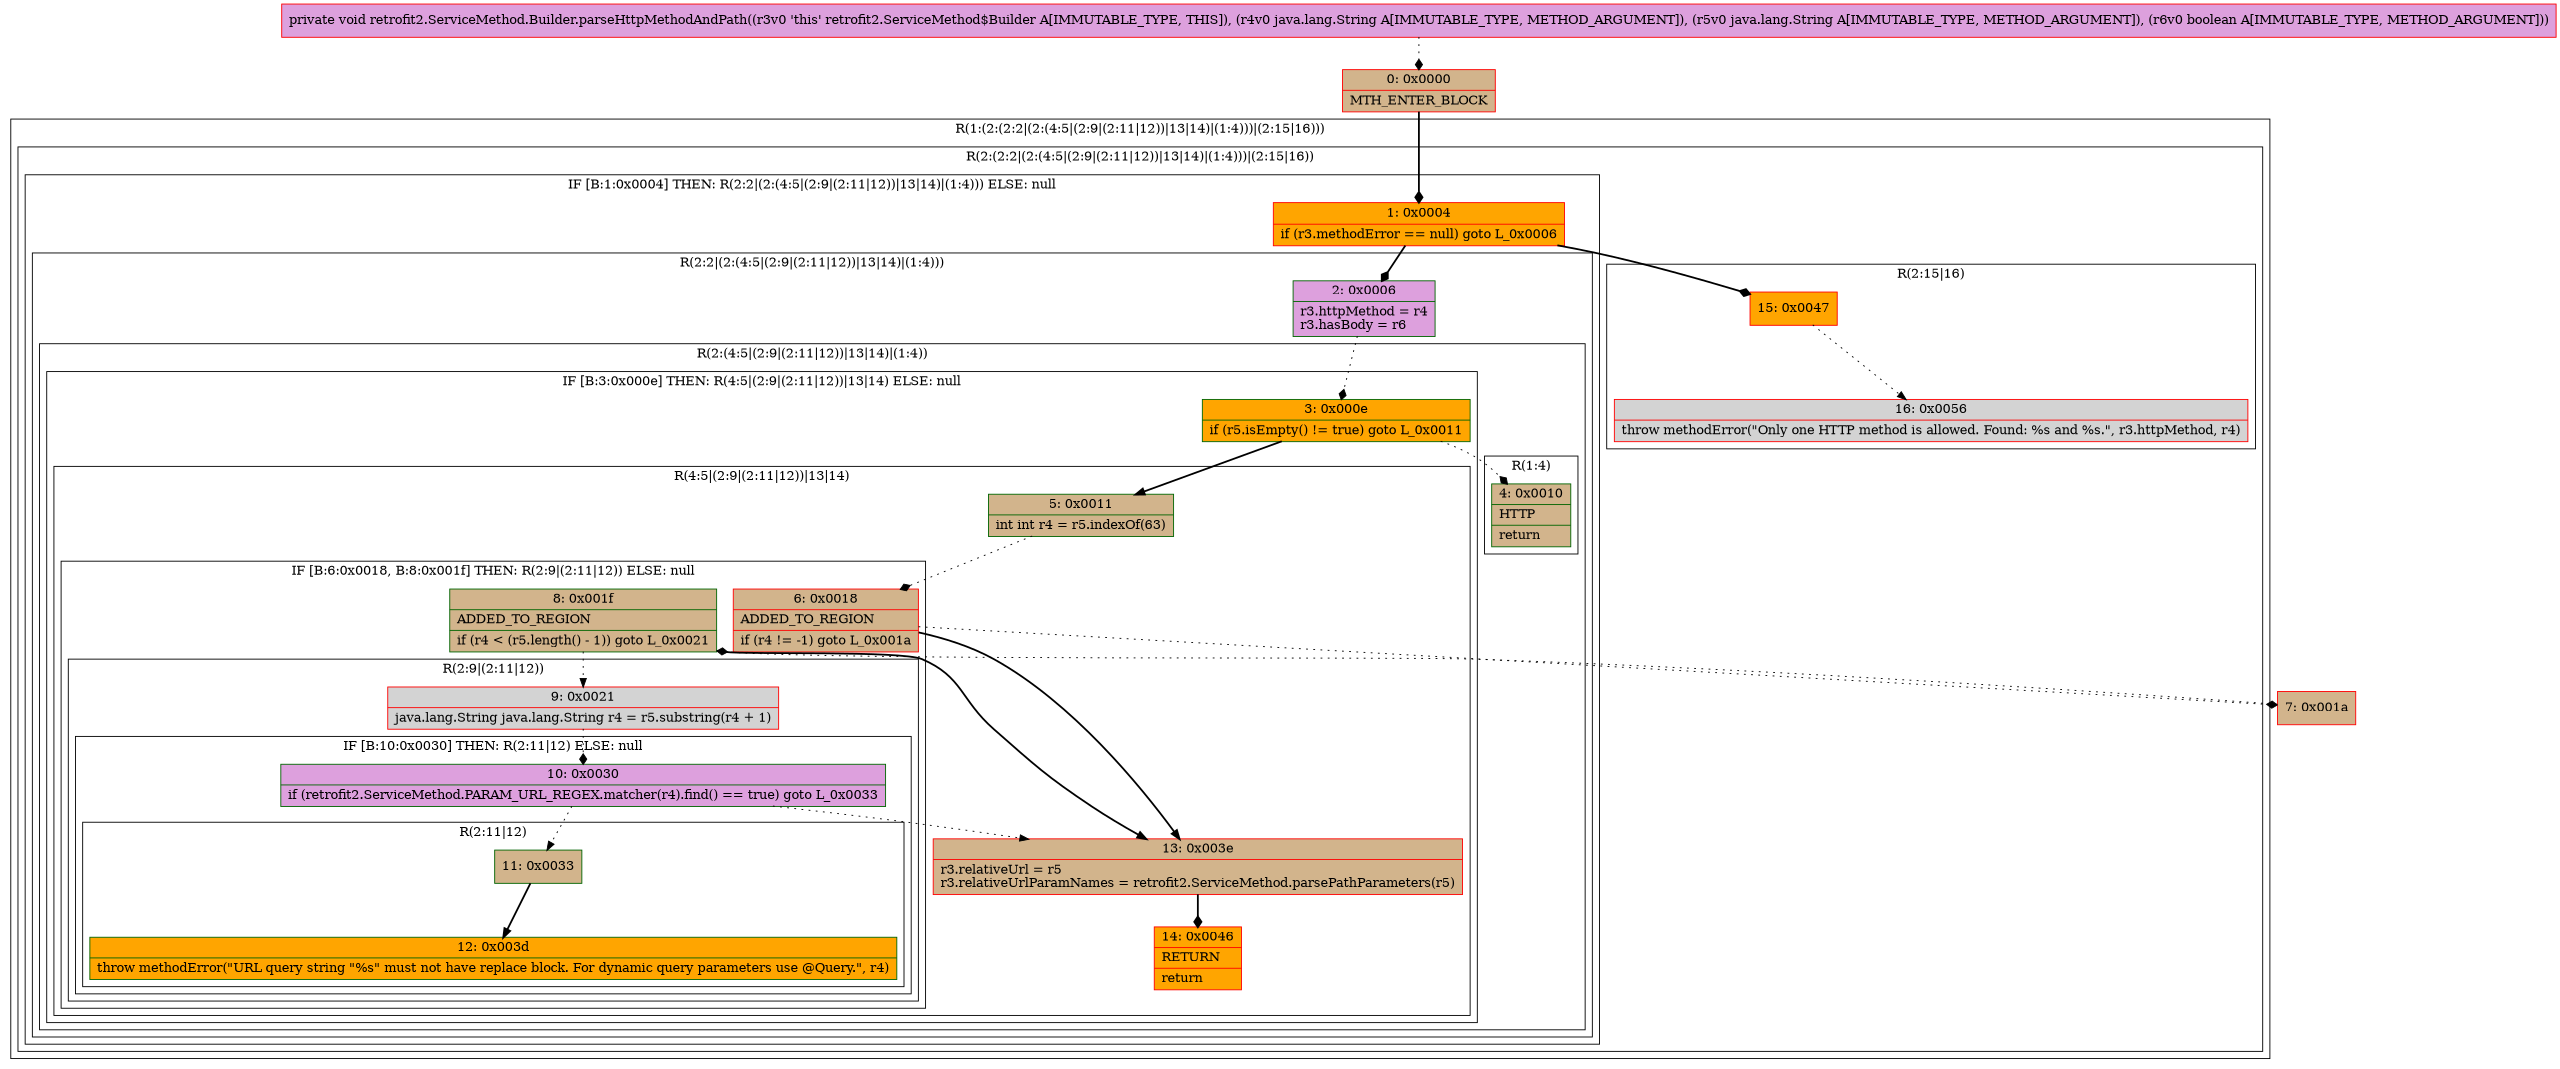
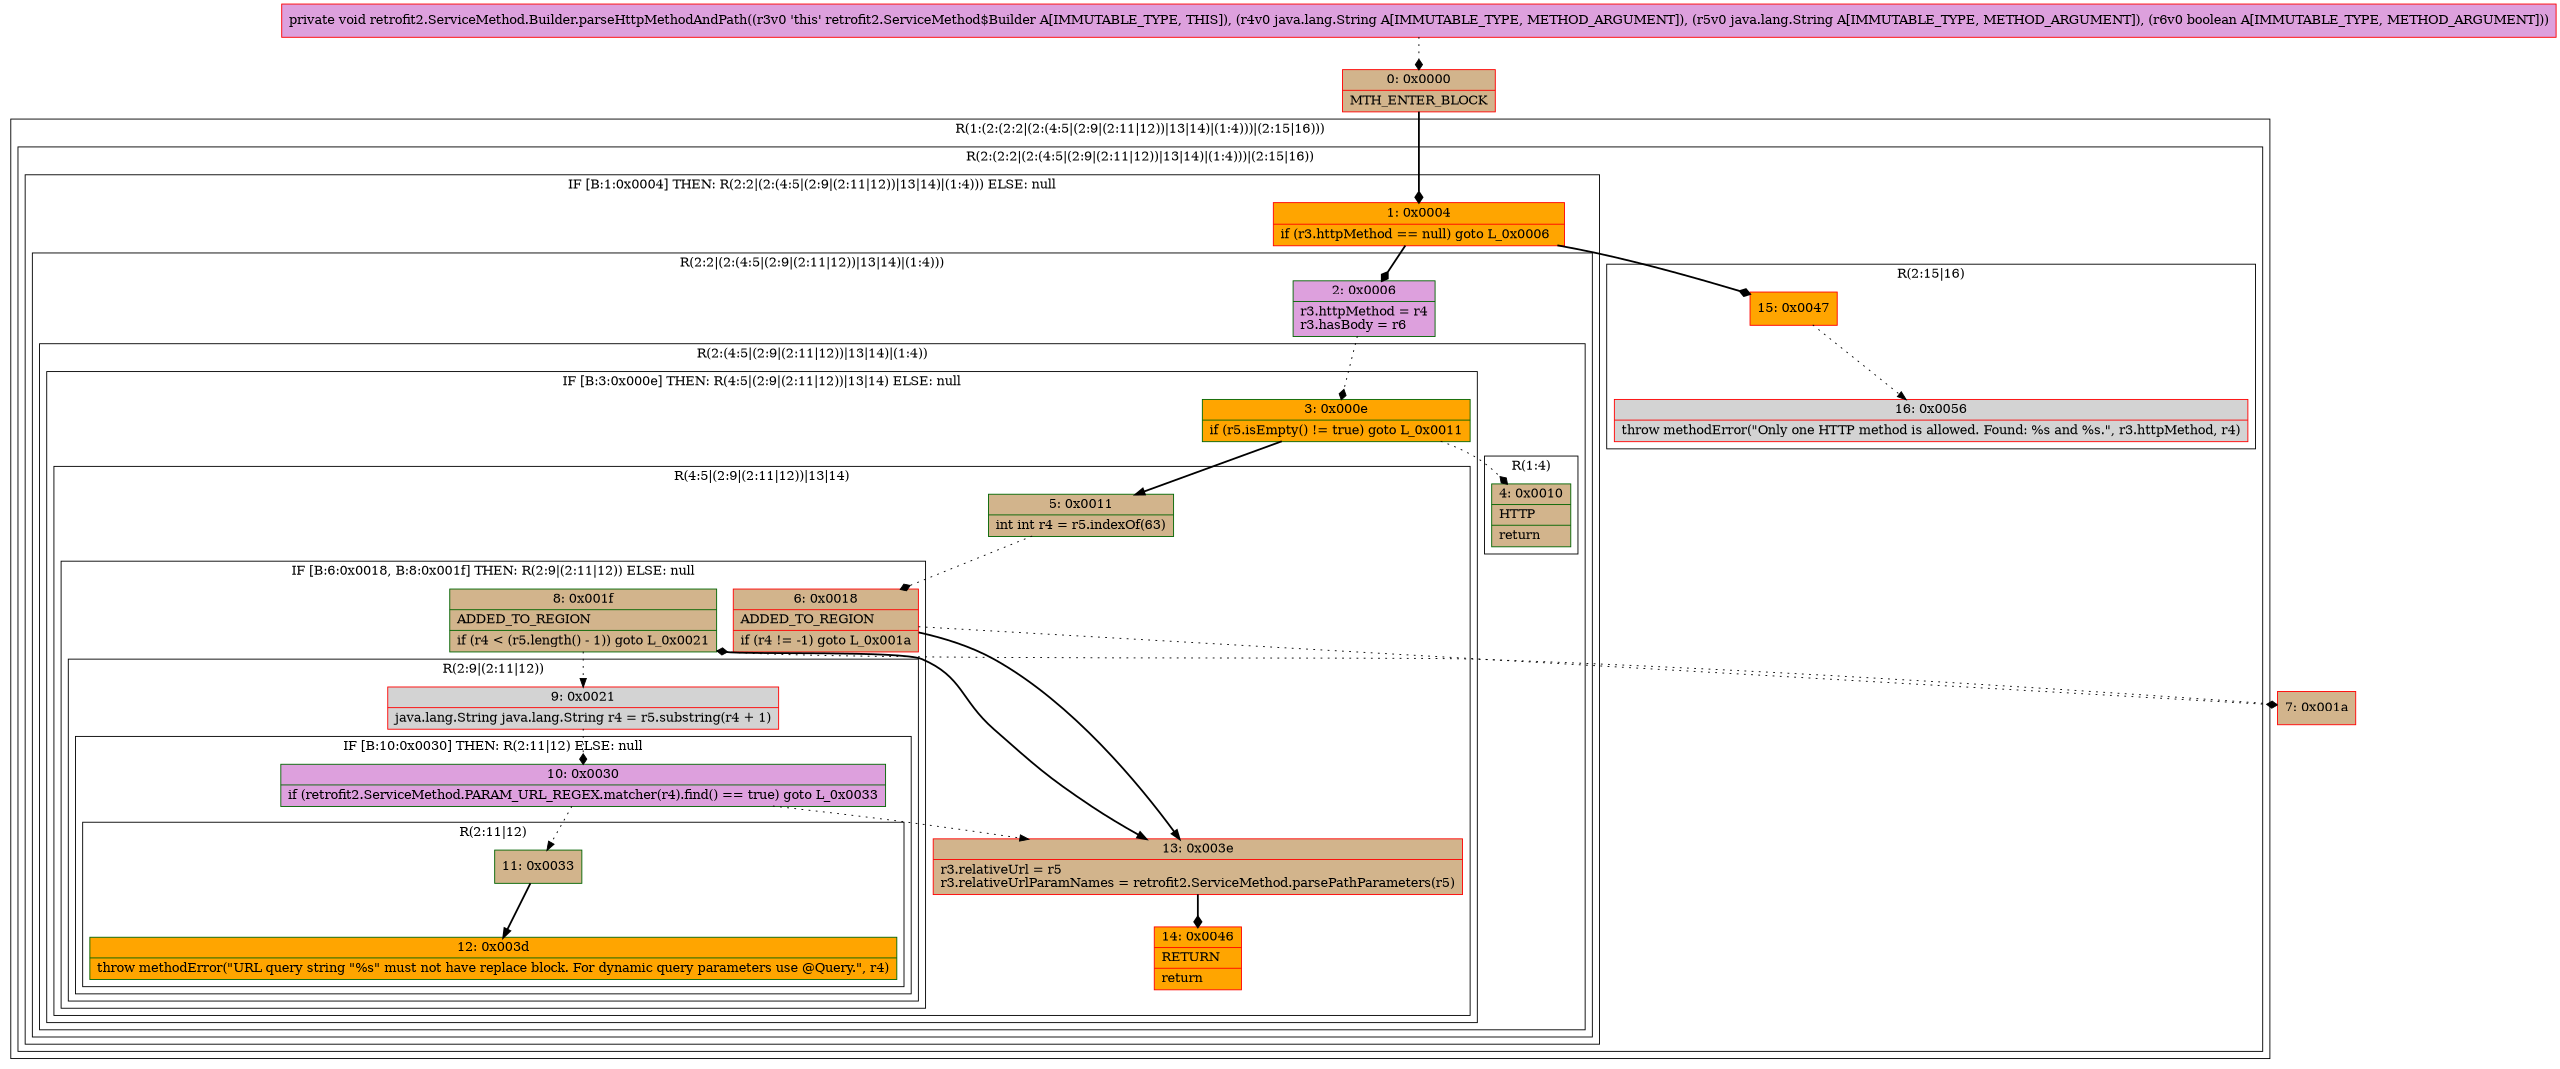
(1419, 235) -> (1415, 235)
